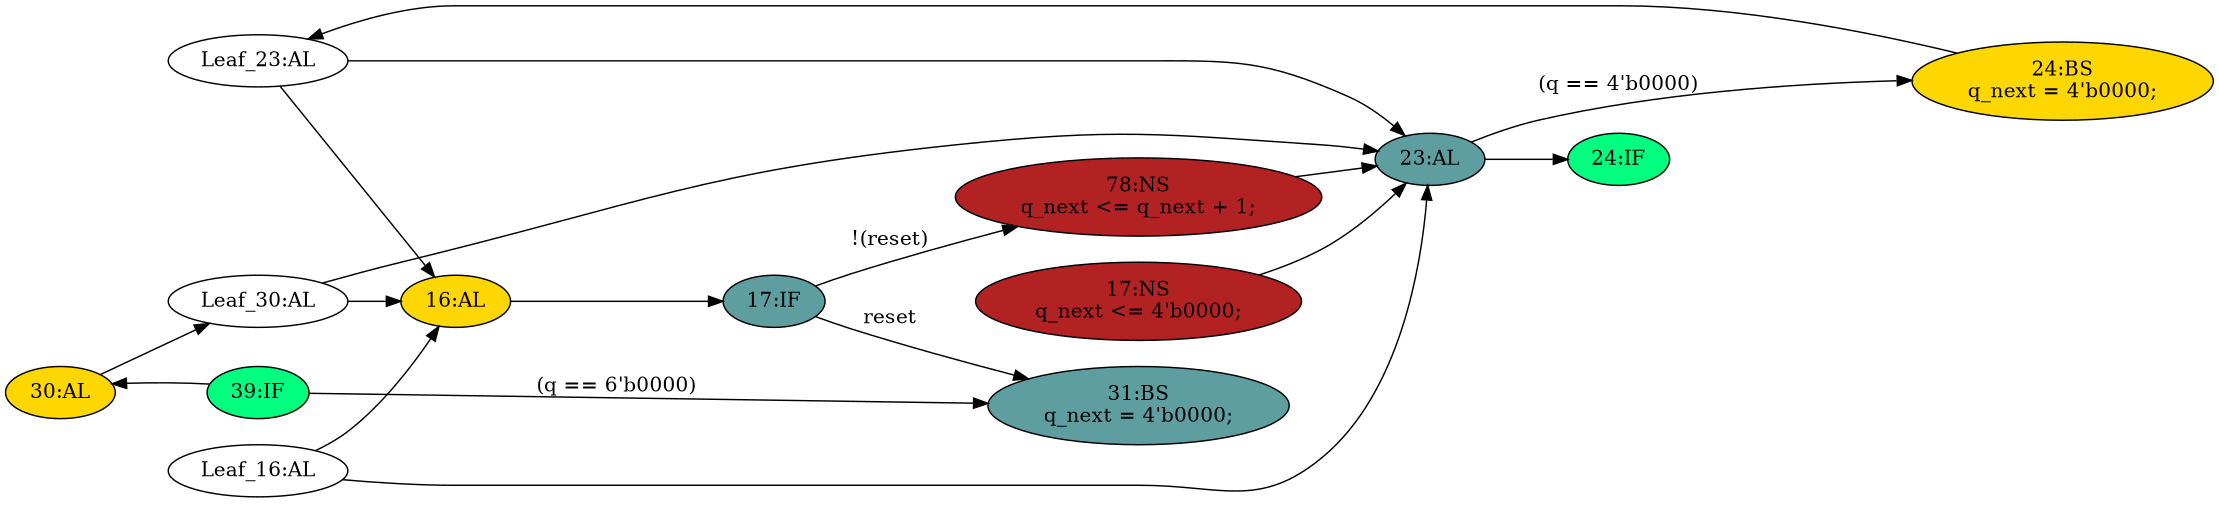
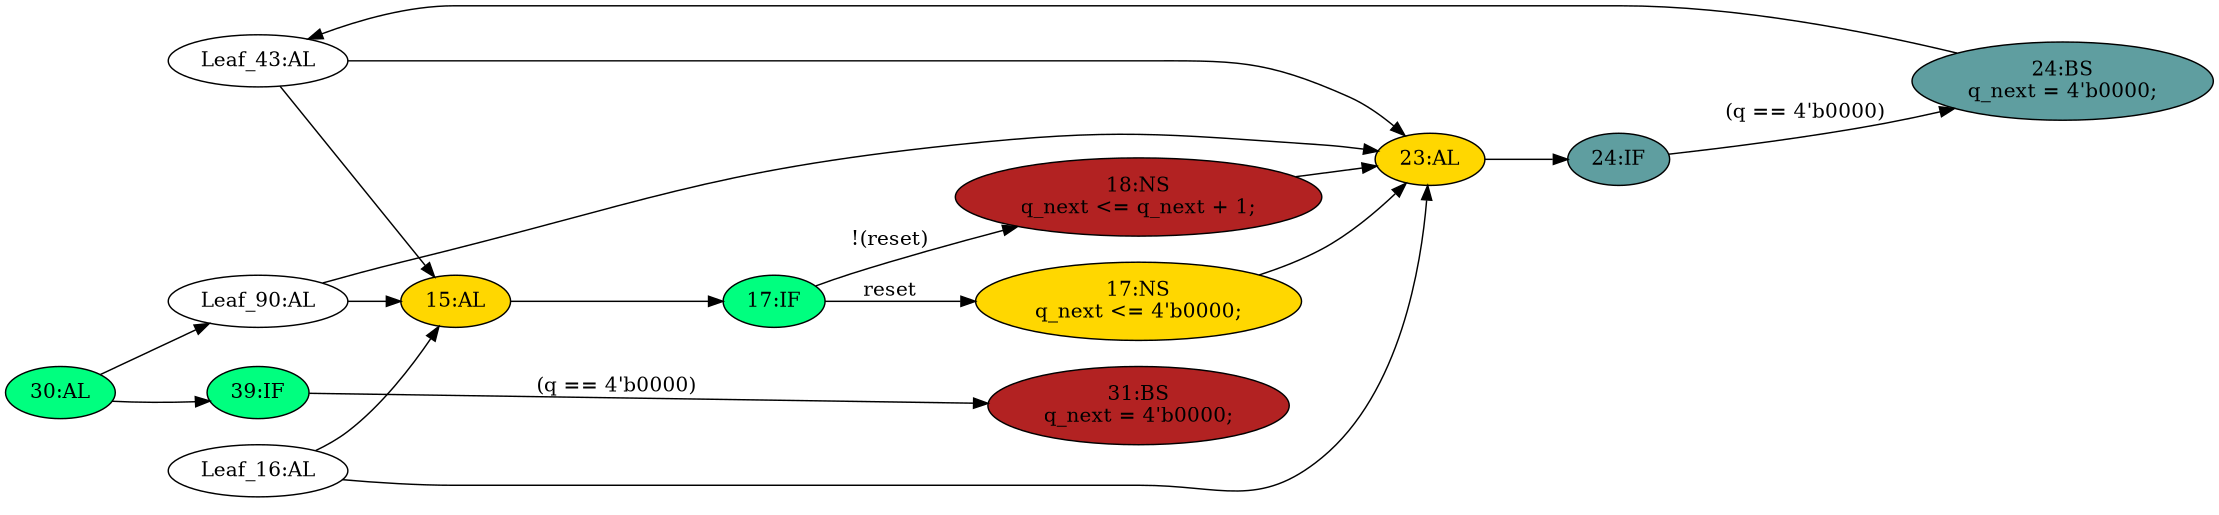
(258, 61) -> (258, 61)
(2063, 81) -> (2063, 81)
(1682, 96) -> (1805, 137)
(1430, 159) -> (1430, 159)
(1619, 159) -> (1619, 159)
(1139, 197) -> (1139, 197)
(258, 301) -> (258, 301)
(456, 301) -> (456, 301)
(774, 301) -> (774, 301)
(1139, 301) -> (1139, 301)
(914, 348) -> (893, 301)
(168, 383) -> (154, 402)
(617, 386) -> (617, 386)
(60, 393) -> (60, 393)
(1139, 406) -> (1139, 406)
